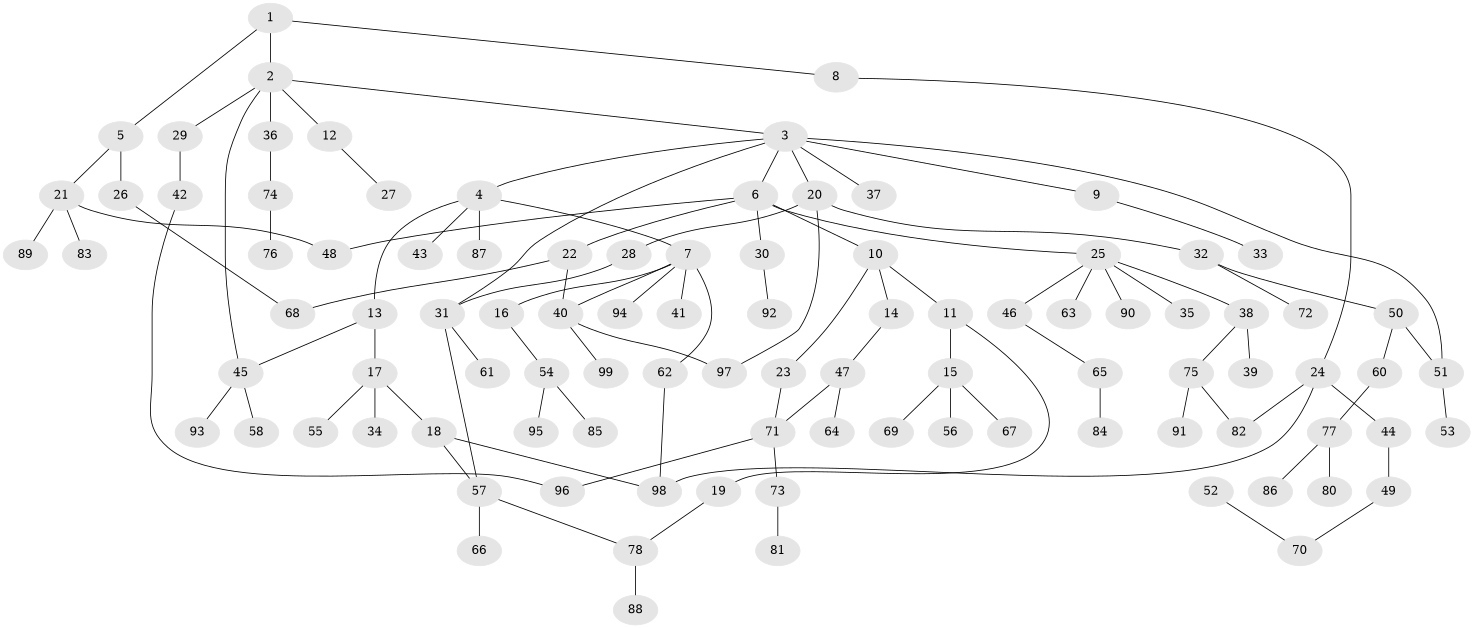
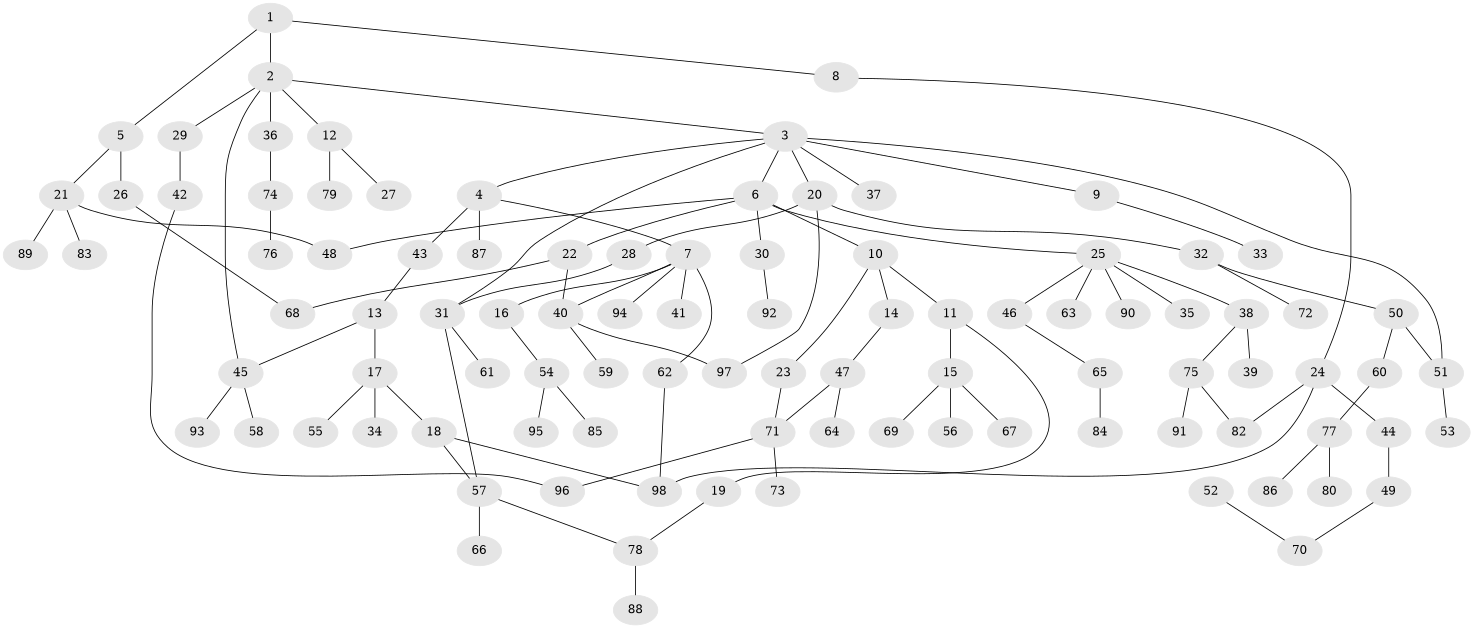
none -> (330, 196)
(396, 234) -> (398, 284)
(606, 373) -> (606, 373)
(778, 551) -> none
